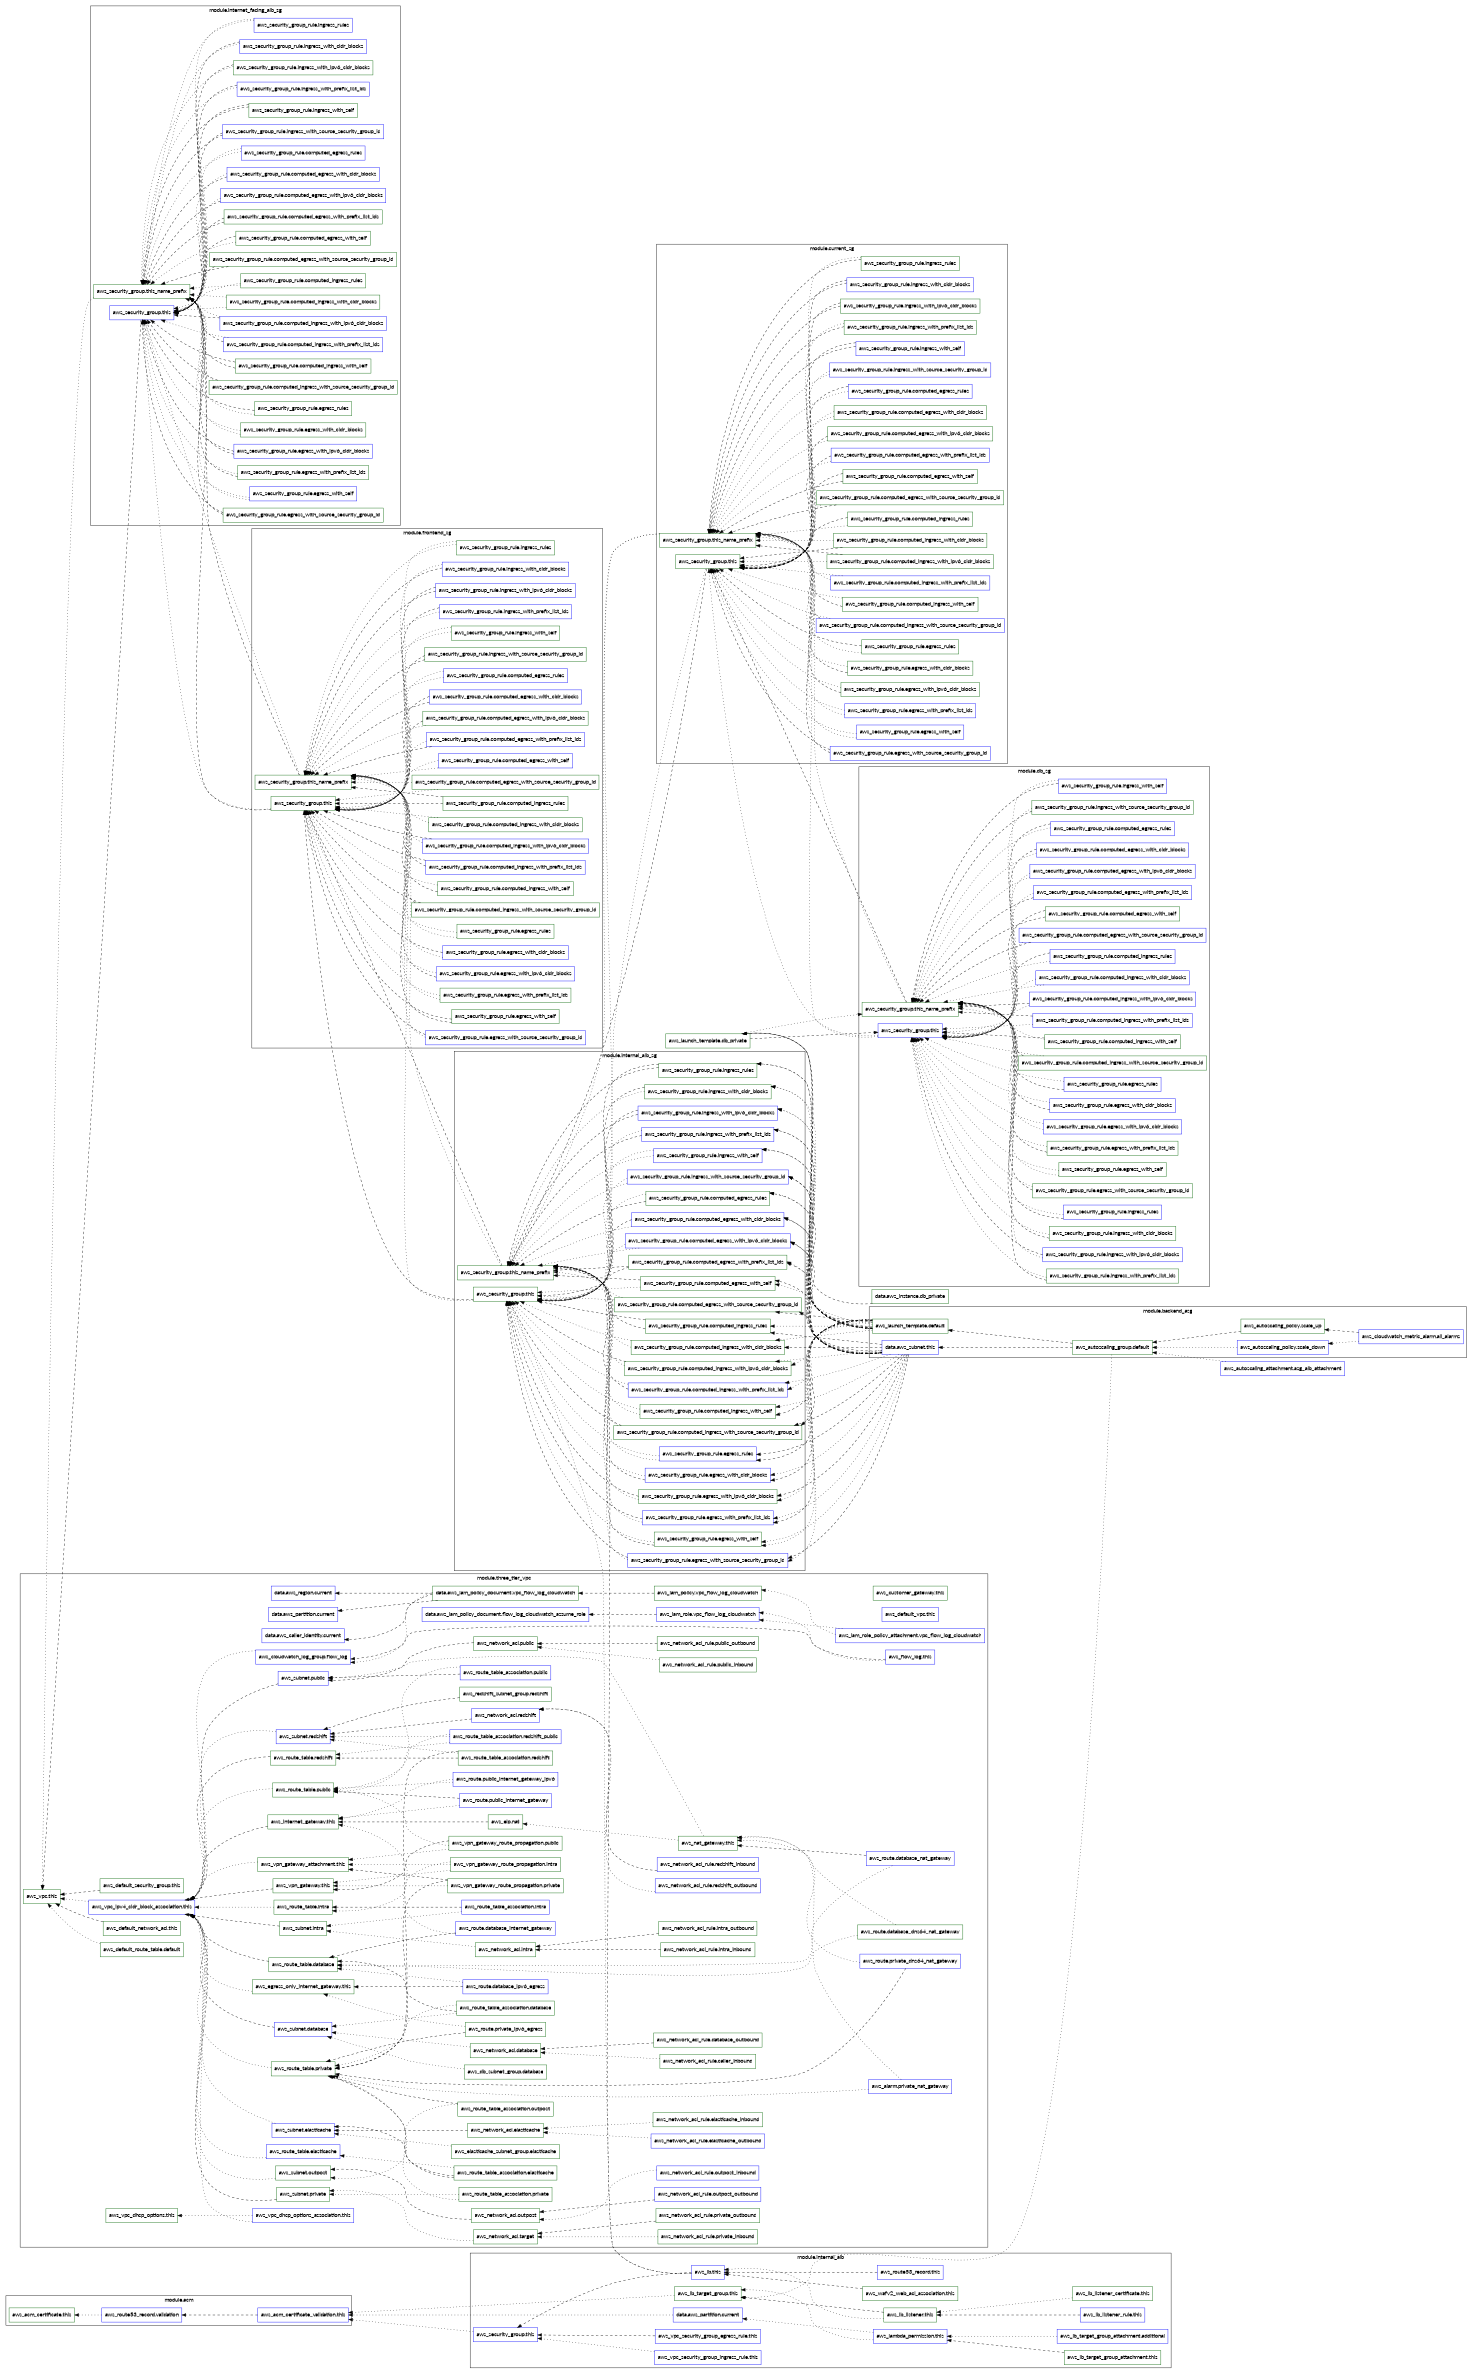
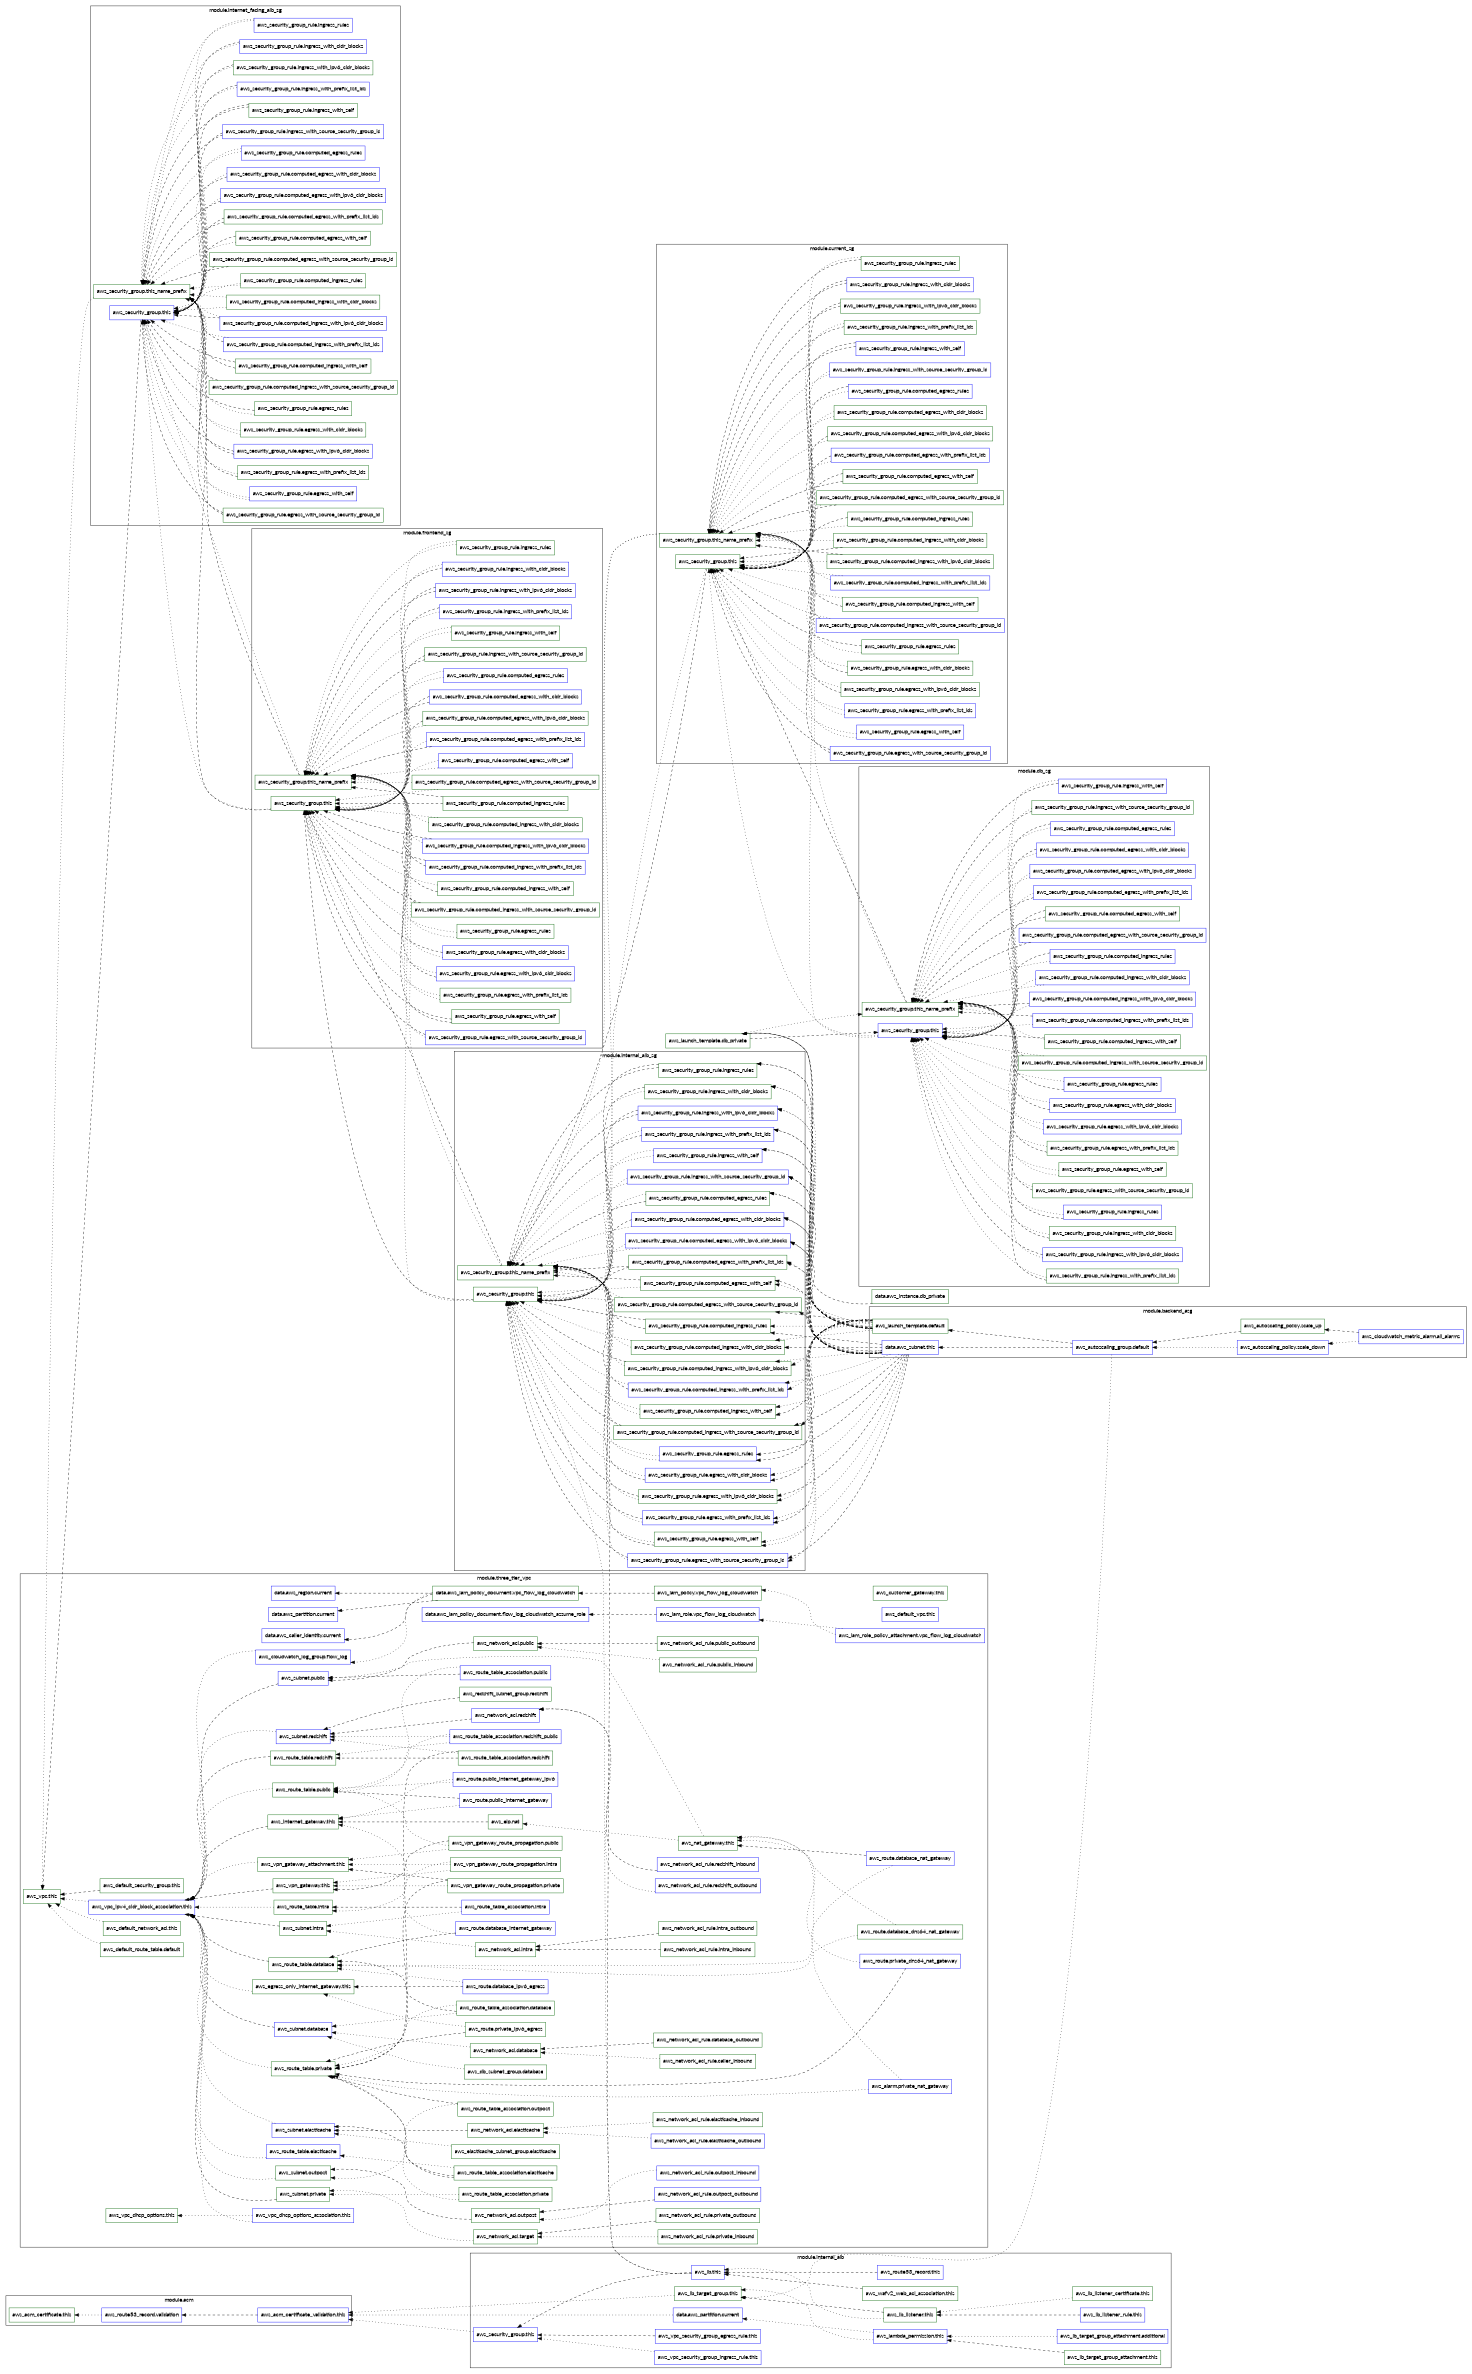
(1113, 1347) -> (1113, 1347)
(1283, 1369) -> none
(910, 1657) -> none
(81, 1915) -> (81, 1915)
